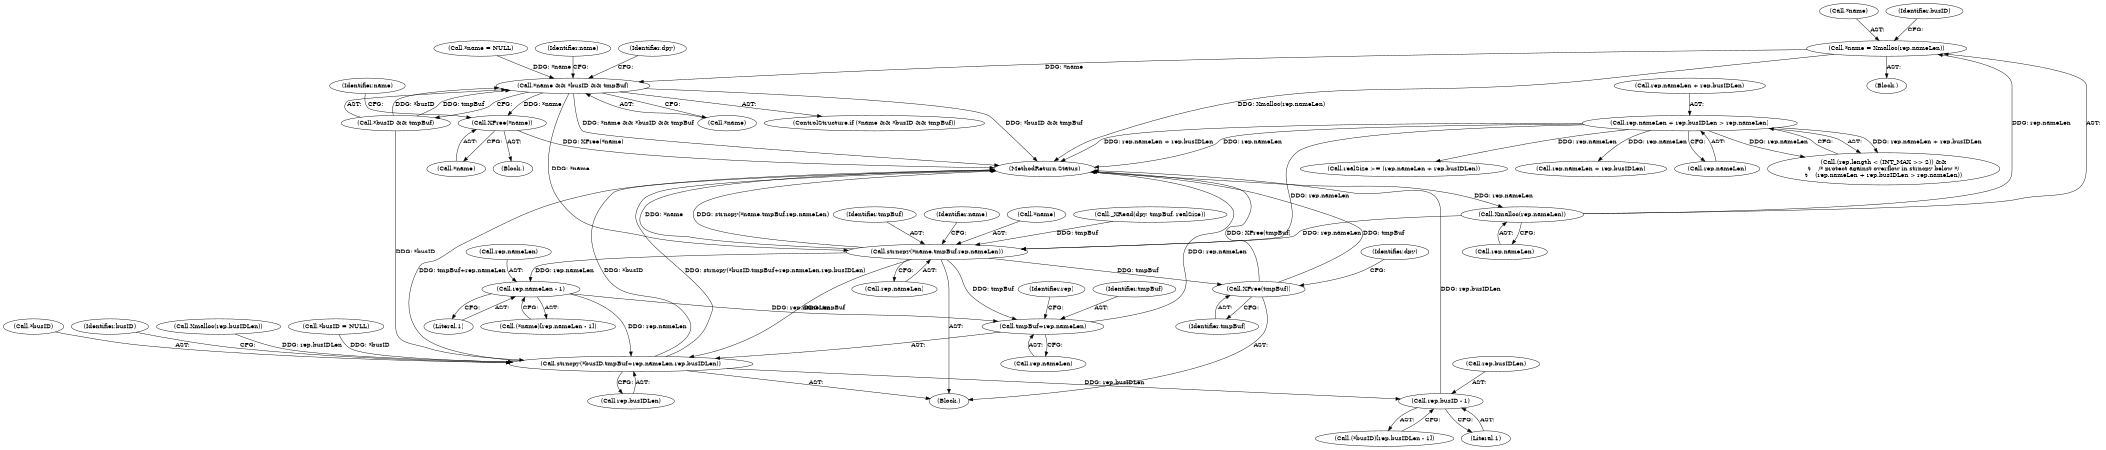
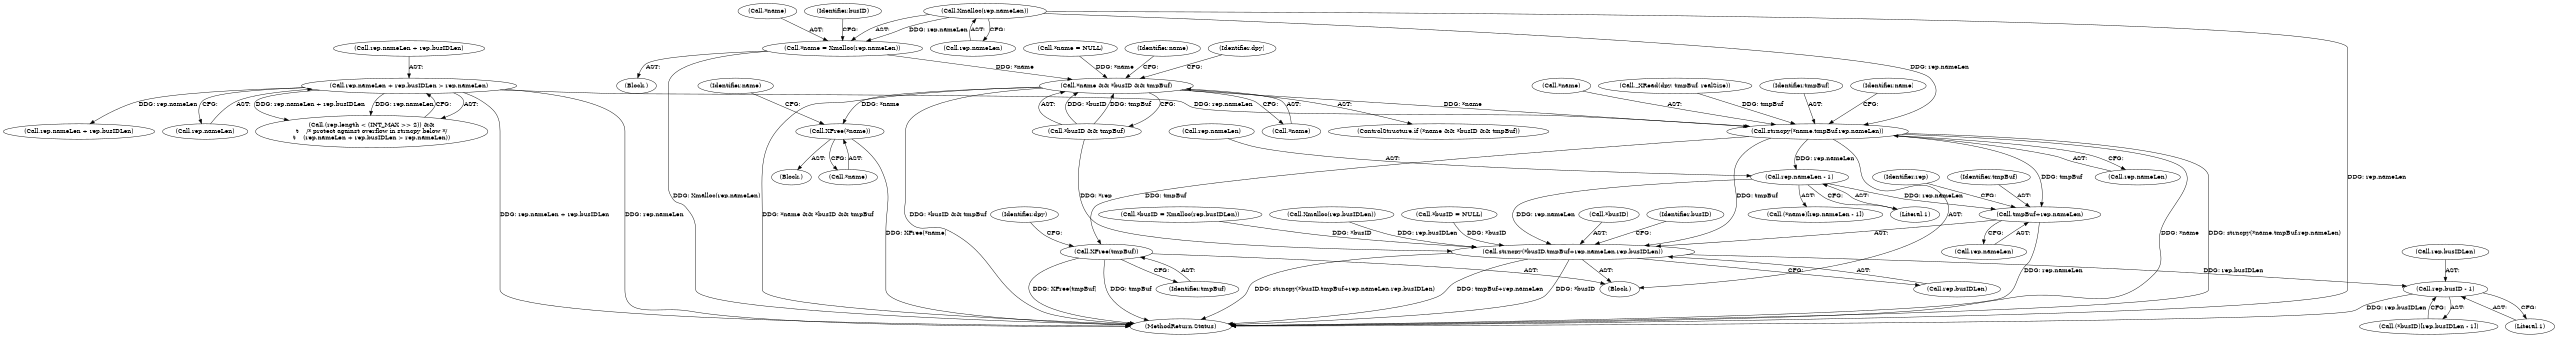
(1404, 169) -> none
(1326, 186) -> (2348, 74)
none -> (1180, 215)
(416, 252) -> (1096, 196)
(523, 311) -> none
